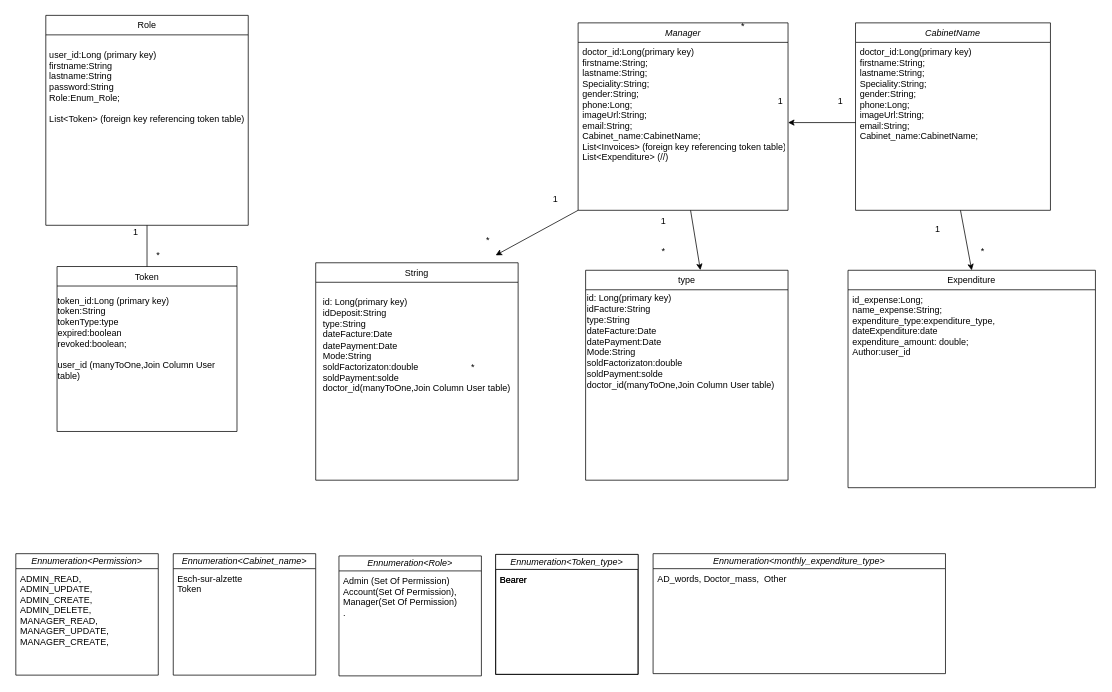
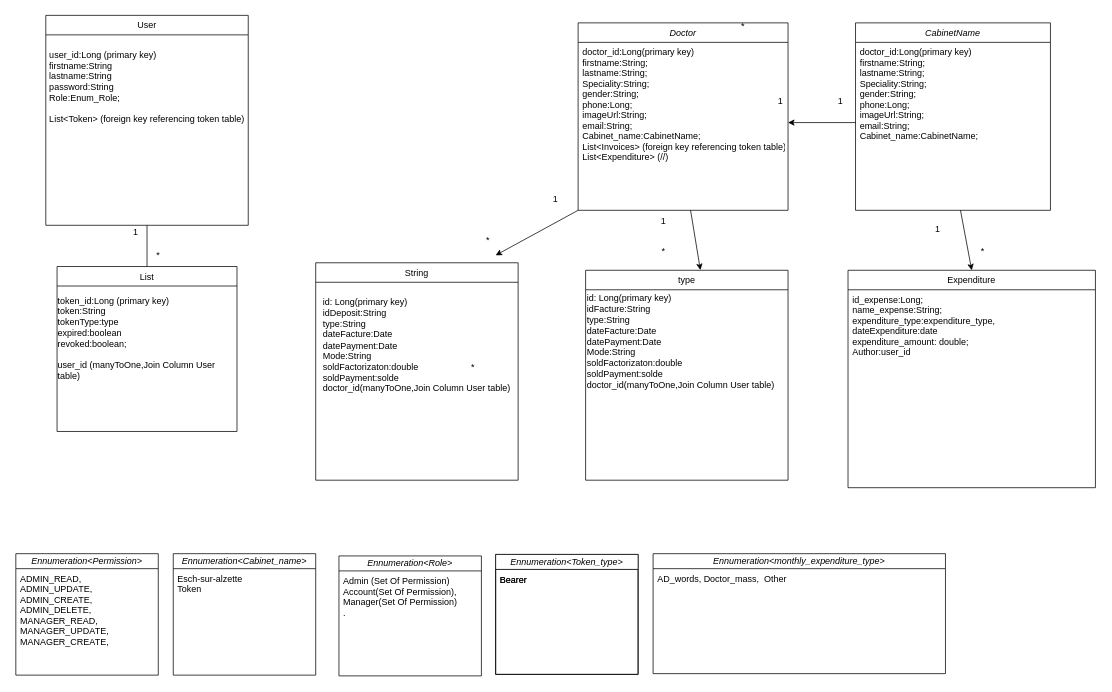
(146, 26) -> (146, 26)
(683, 33) -> (683, 33)
(146, 277) -> (146, 277)
